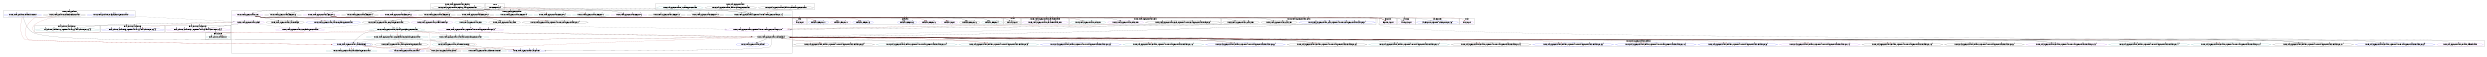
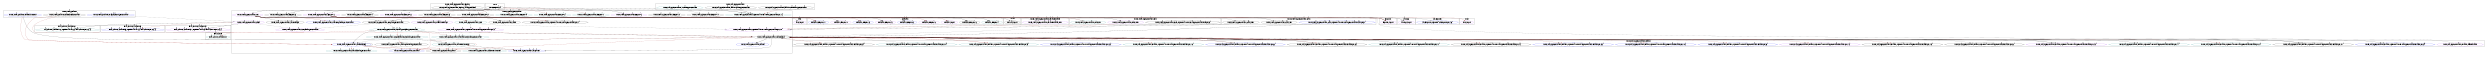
(458, 8) -> (458, 8)
(333, 22) -> (333, 22)
(471, 22) -> (471, 22)
none -> (885, 22)
(444, 51) -> (444, 51)
